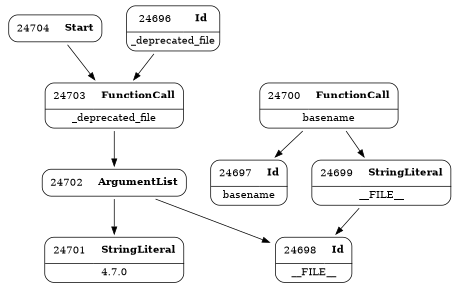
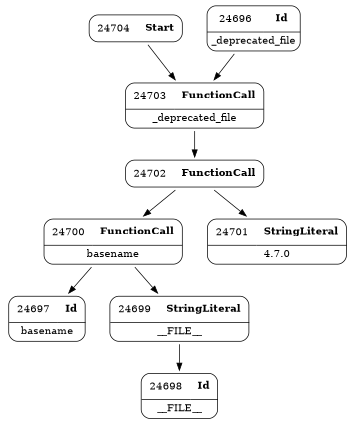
(138, 182) -> (219, 173)
(209, 219) -> (162, 201)
